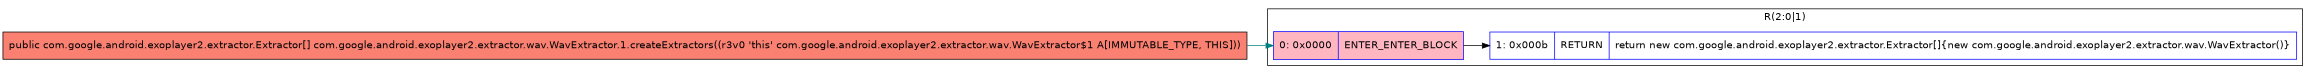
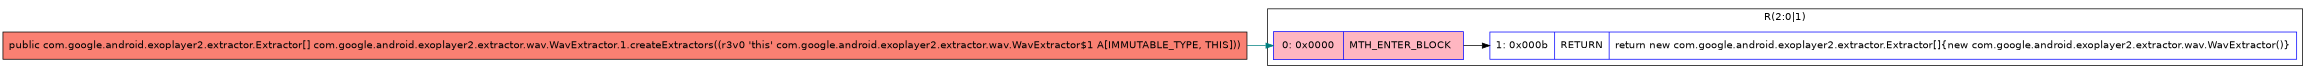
(1401, 45) -> (1400, 45)
